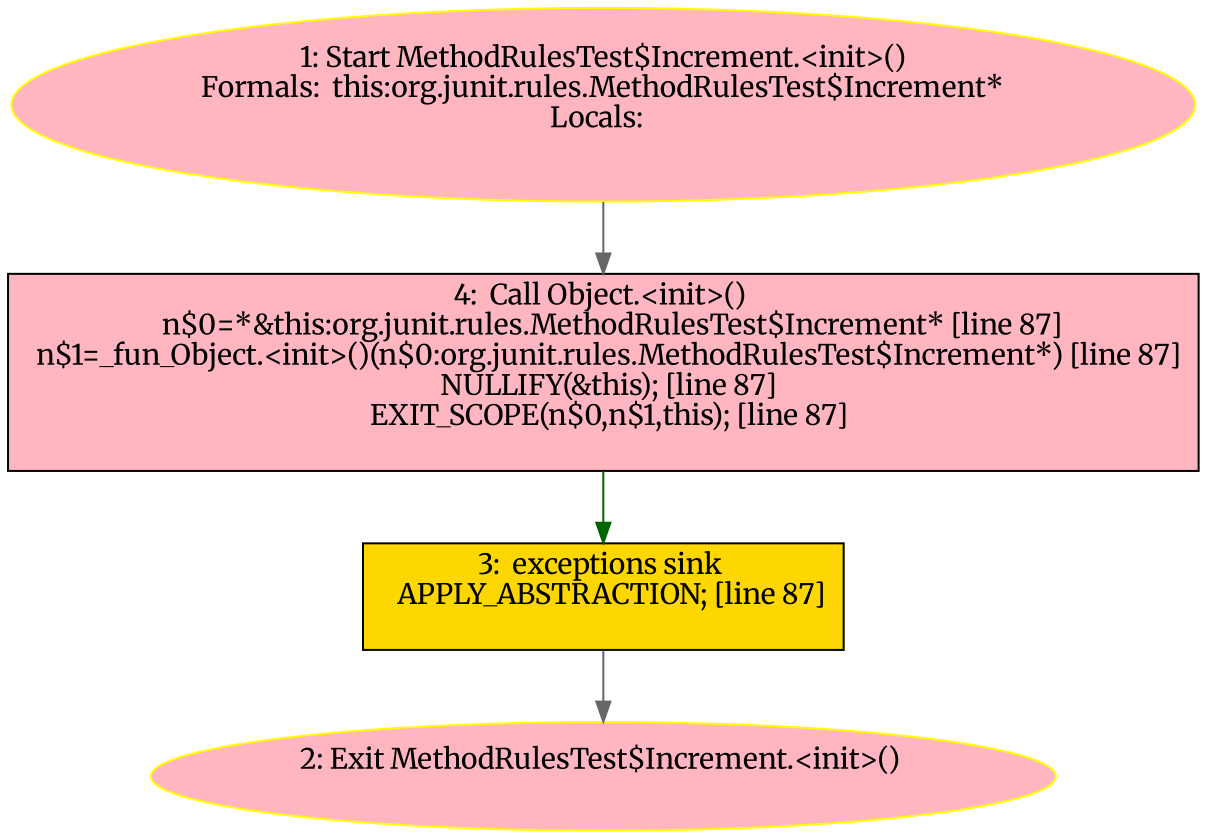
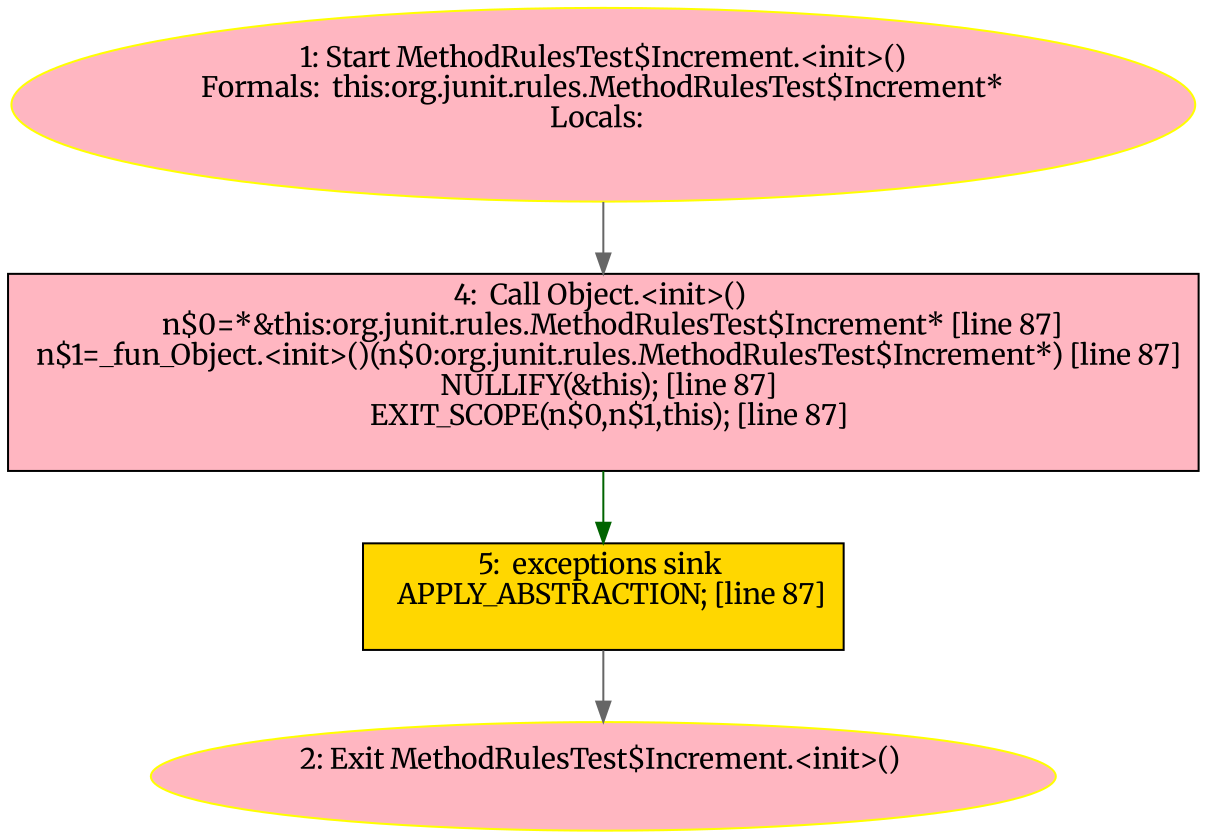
(603, 597) -> (603, 597)
